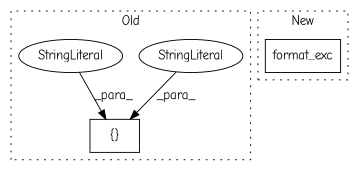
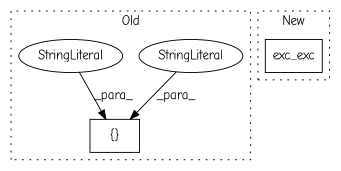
(303, 56) -> (294, 56)
